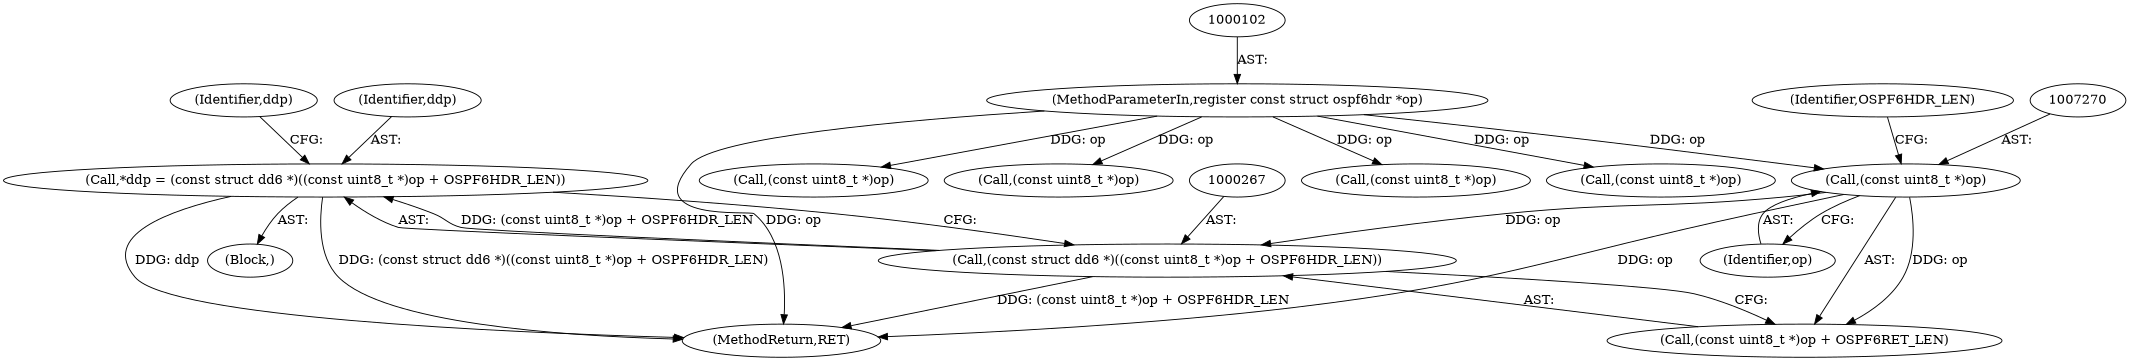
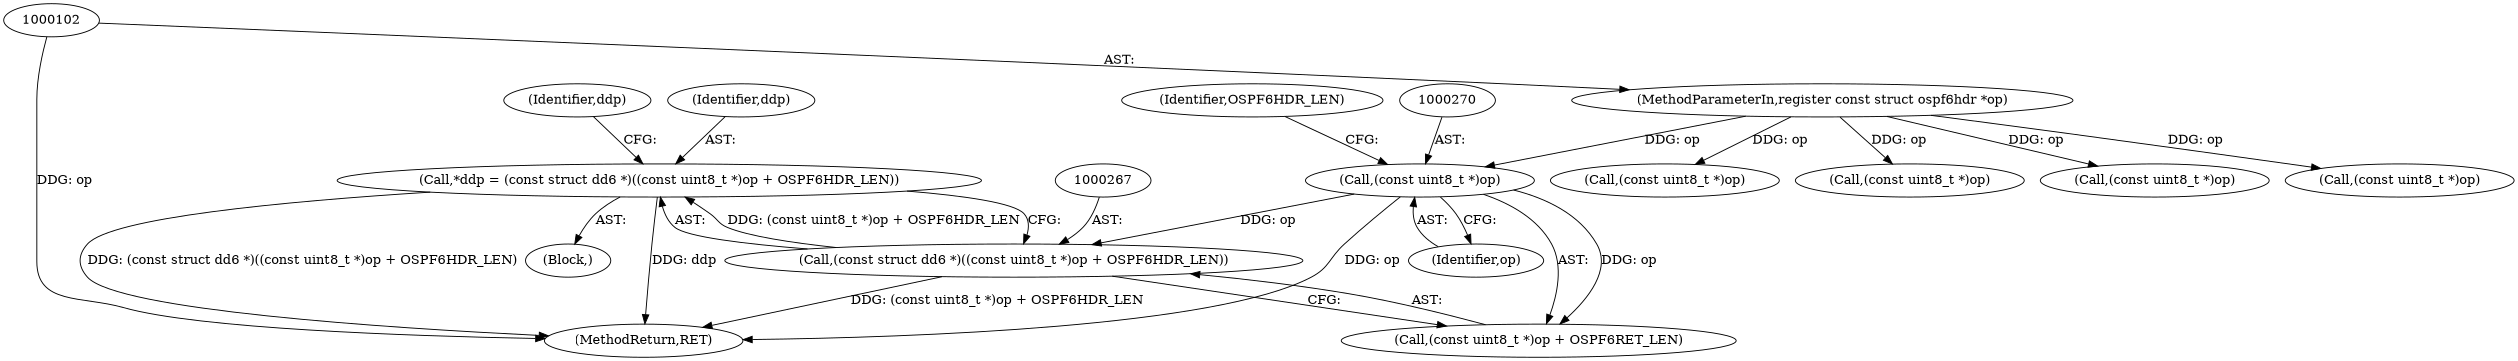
(2078, 100) -> (1448, 100)
(754, 142) -> (162, 316)
